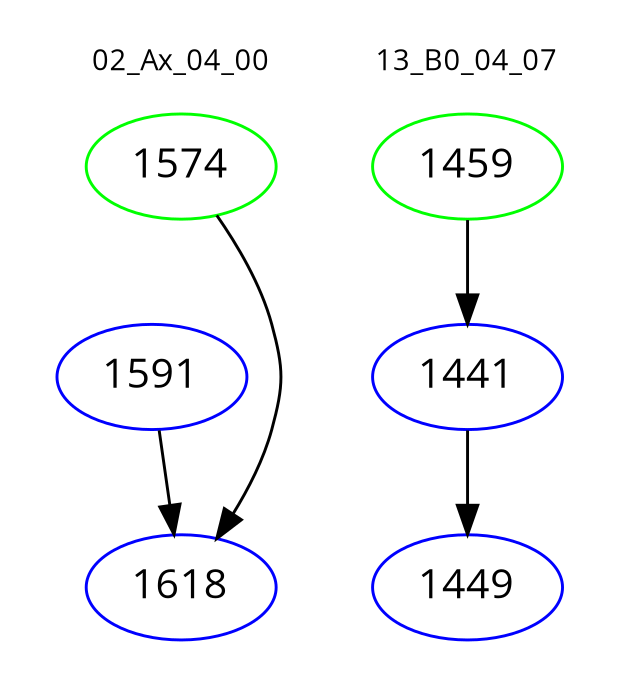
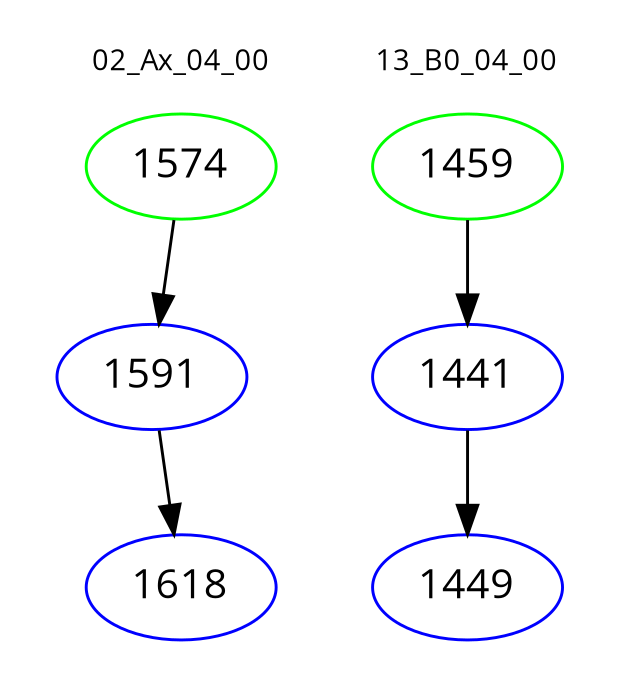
(468, 63) -> (468, 63)
(280, 362) -> (169, 257)
